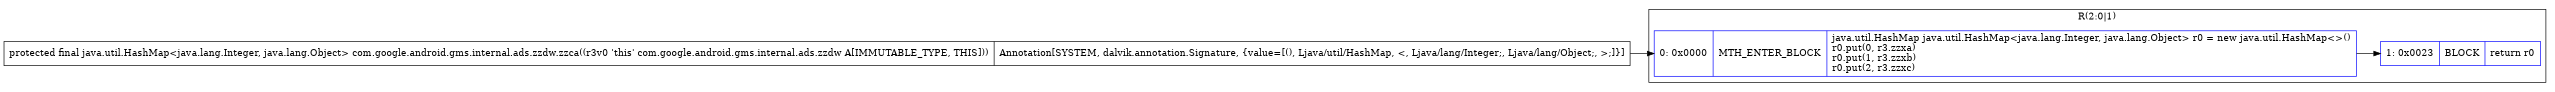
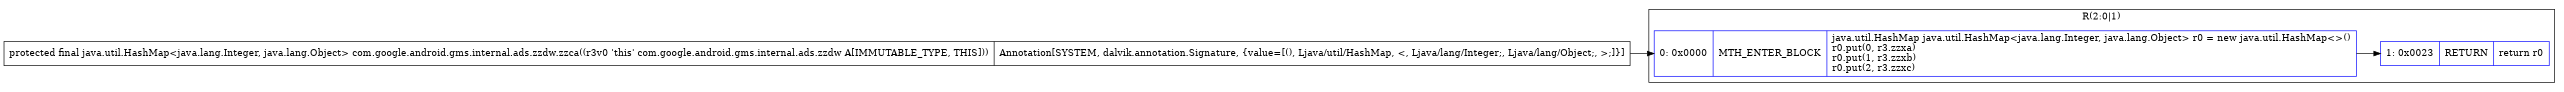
(2462, 53) -> (2467, 53)
